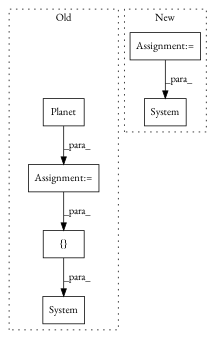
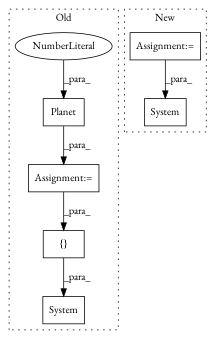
none -> (64, 46)
